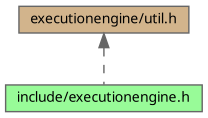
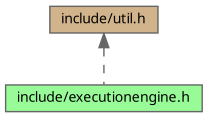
(104, 20) -> (104, 20)
